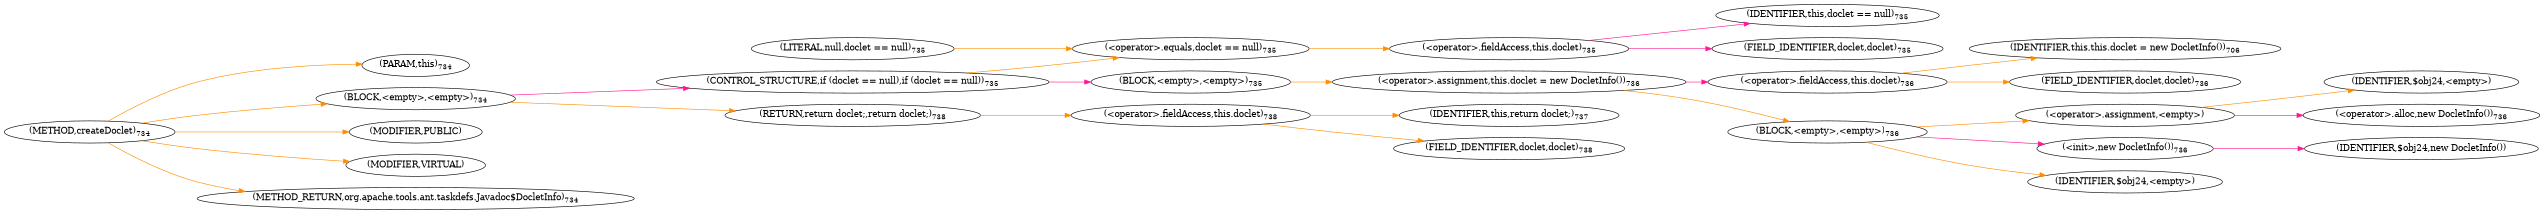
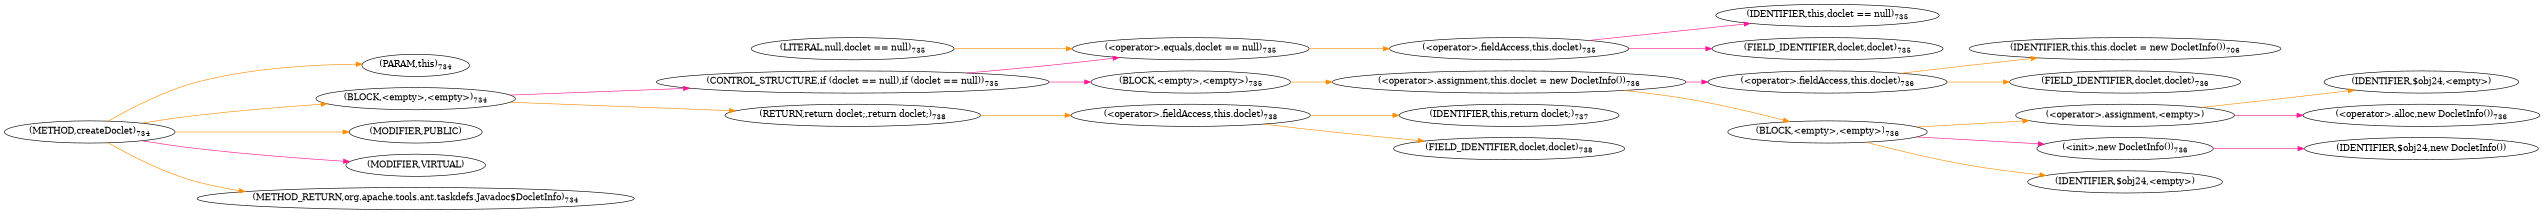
(1040, 66) -> (1040, 66)
(242, 153) -> (242, 153)
